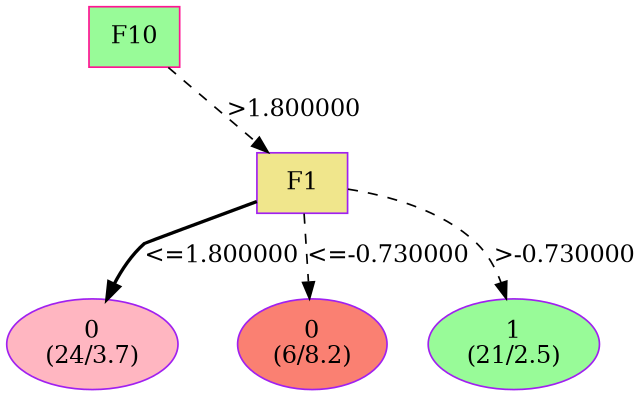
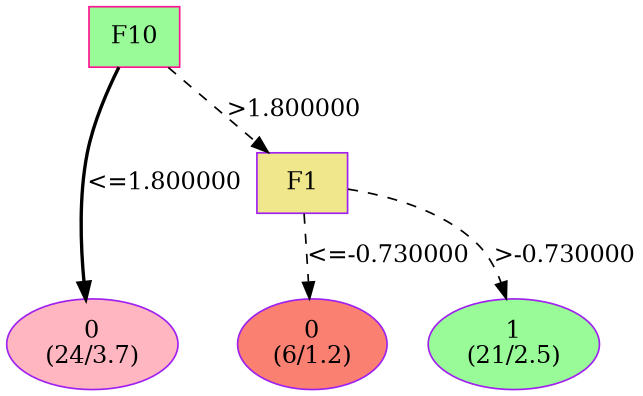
(177, 231) -> (84, 172)
(312, 344) -> (312, 344)
